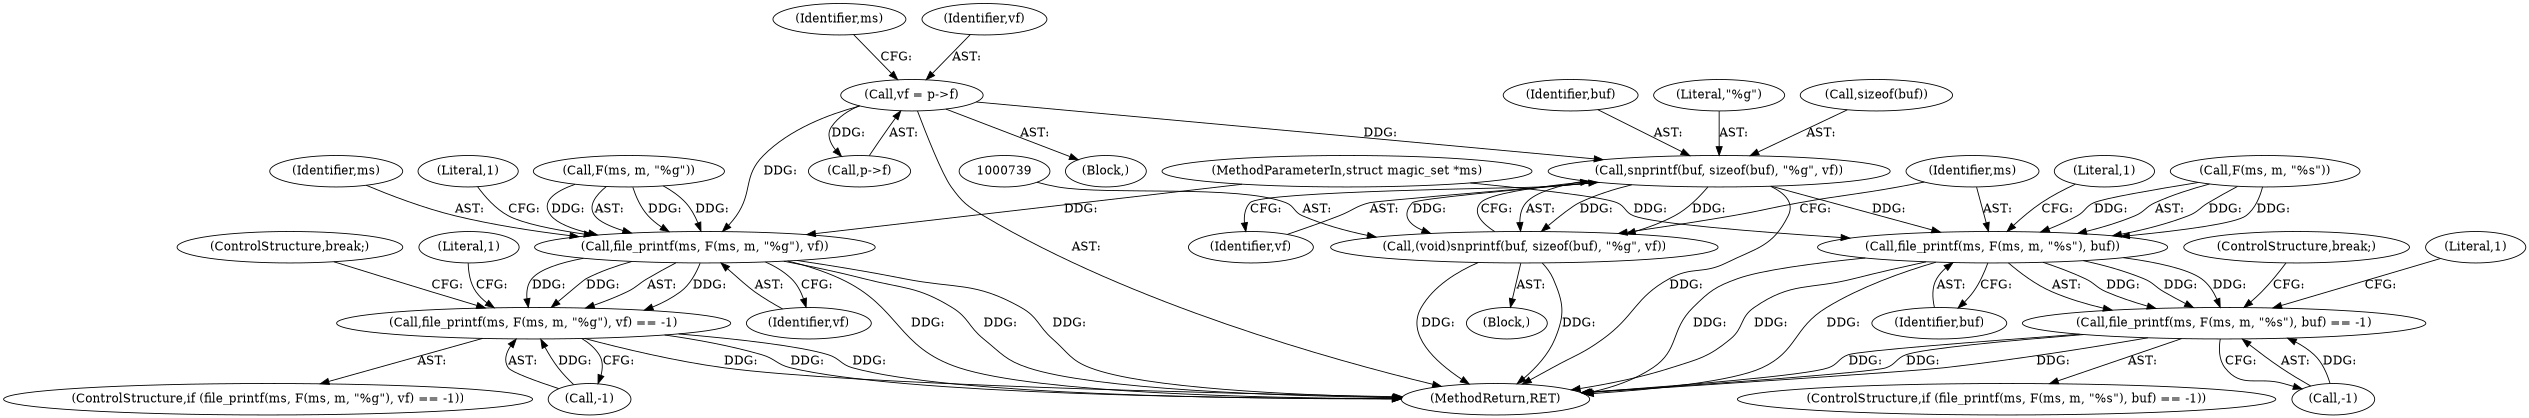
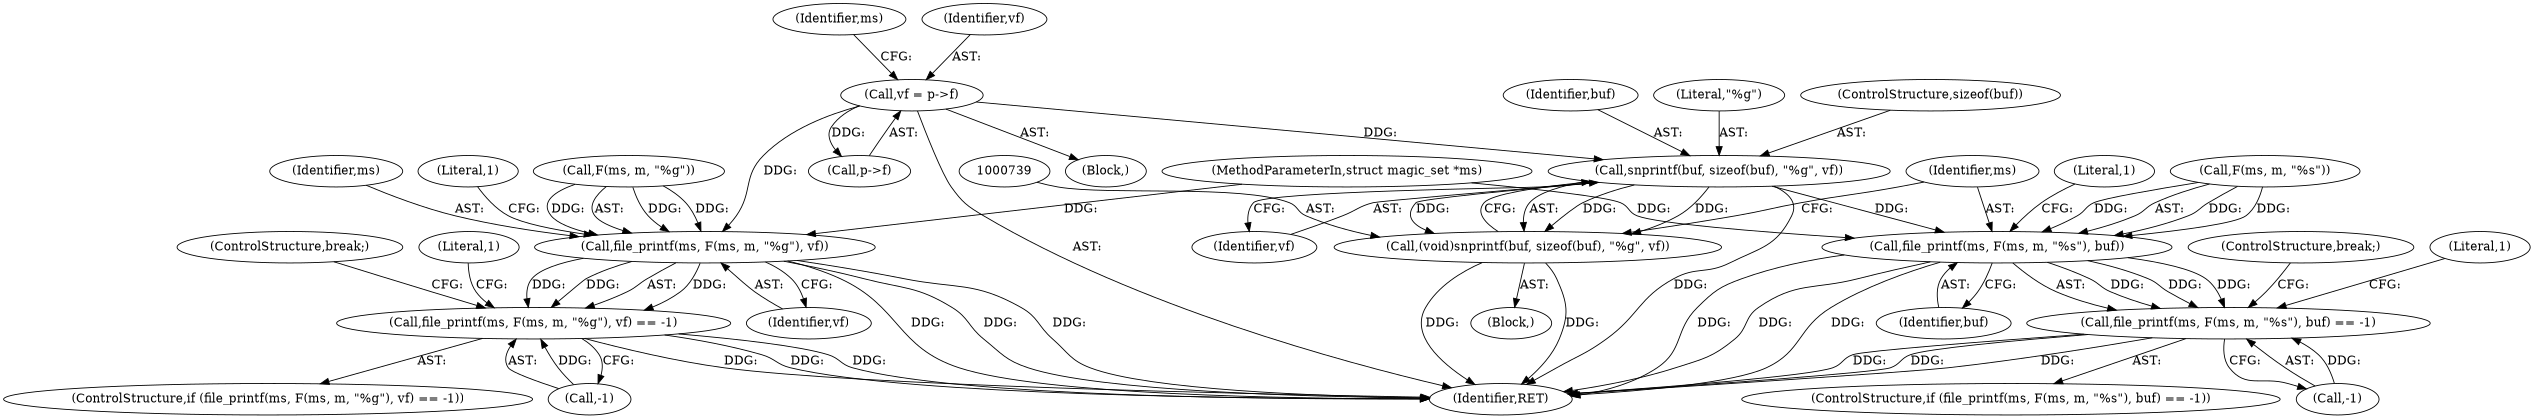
(1876, 95) -> (1931, 95)
(1496, 399) -> (1501, 399)
